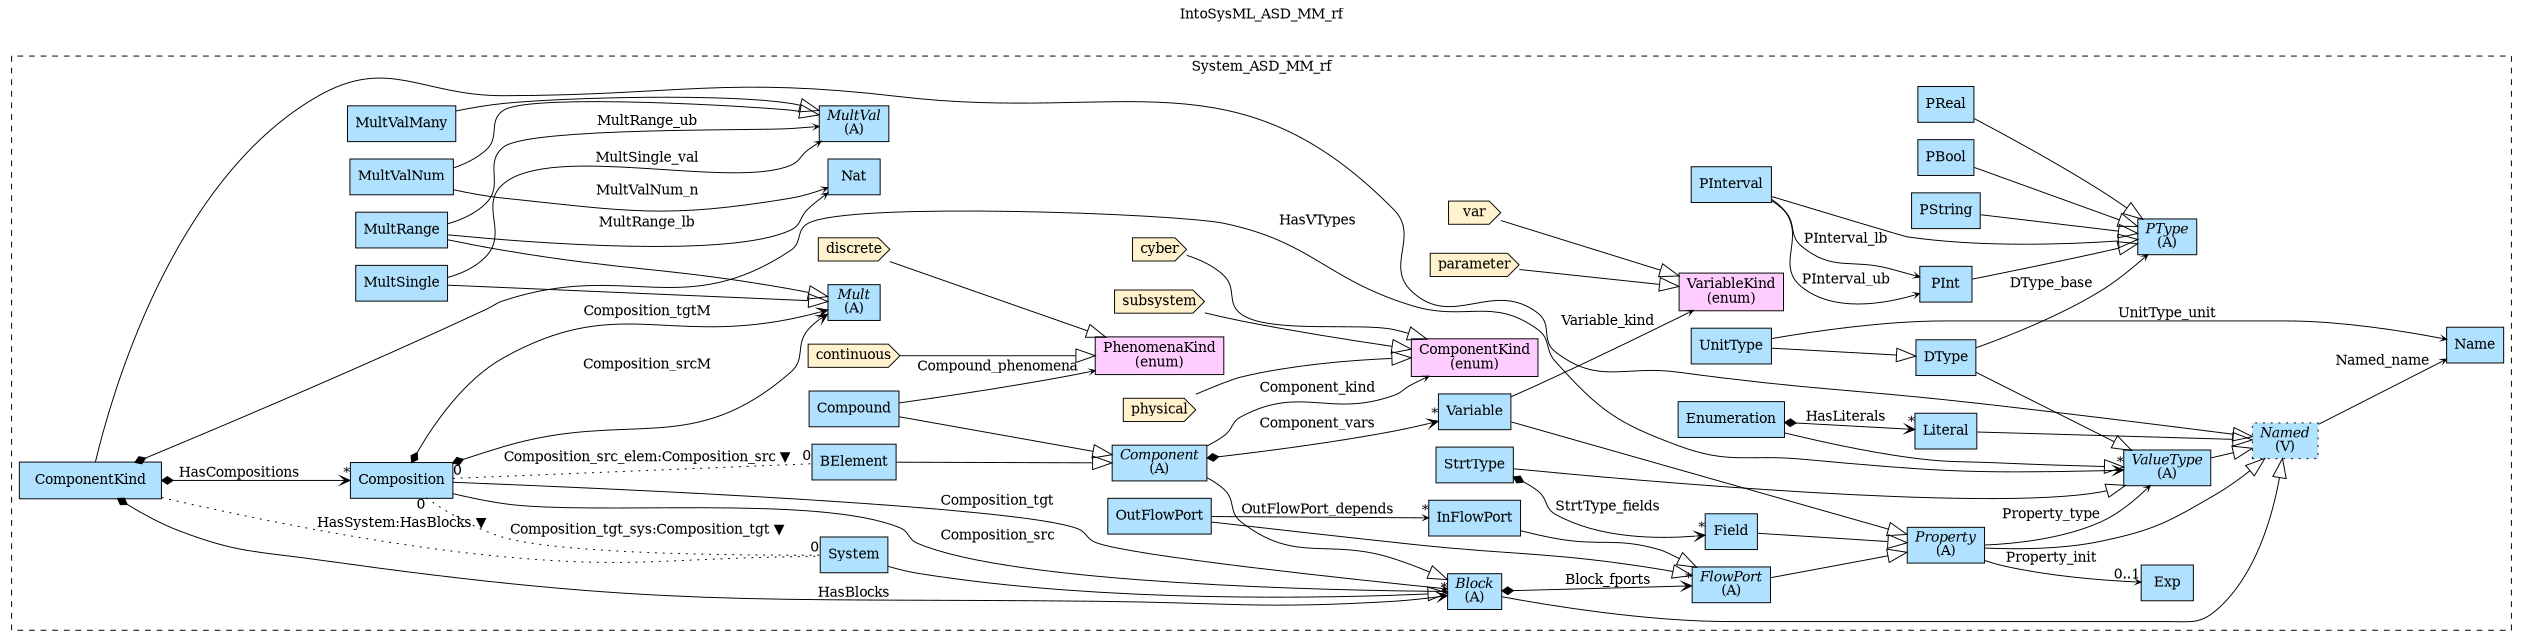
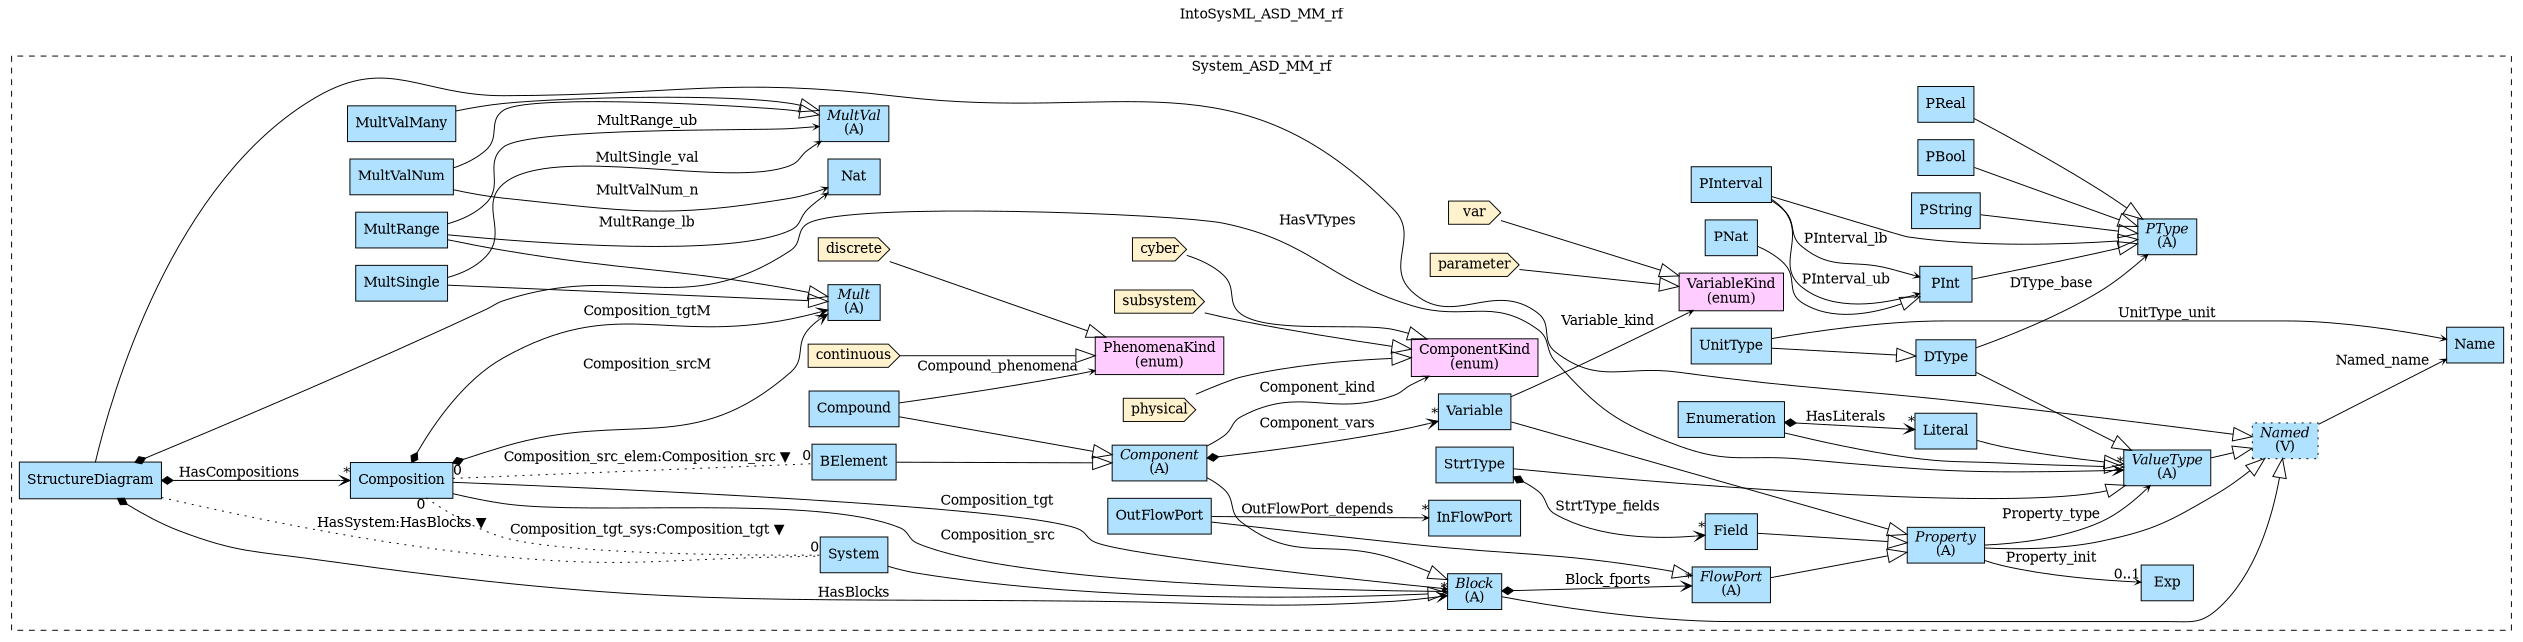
none -> (1731, 238)
(2118, 436) -> (2040, 453)
(90, 480) -> (90, 480)
(1601, 542) -> none
